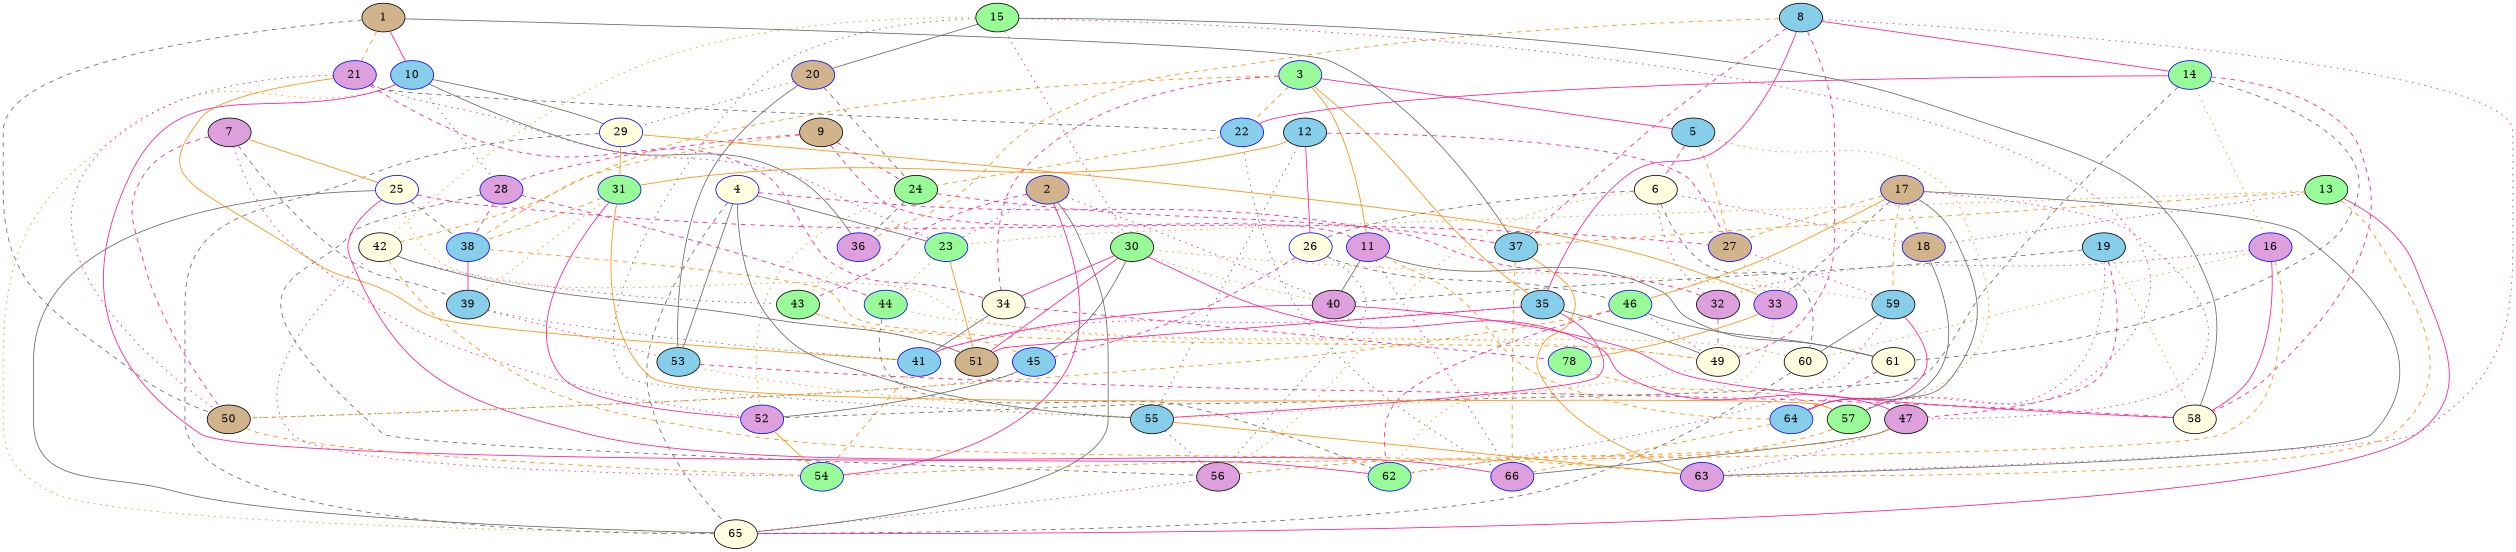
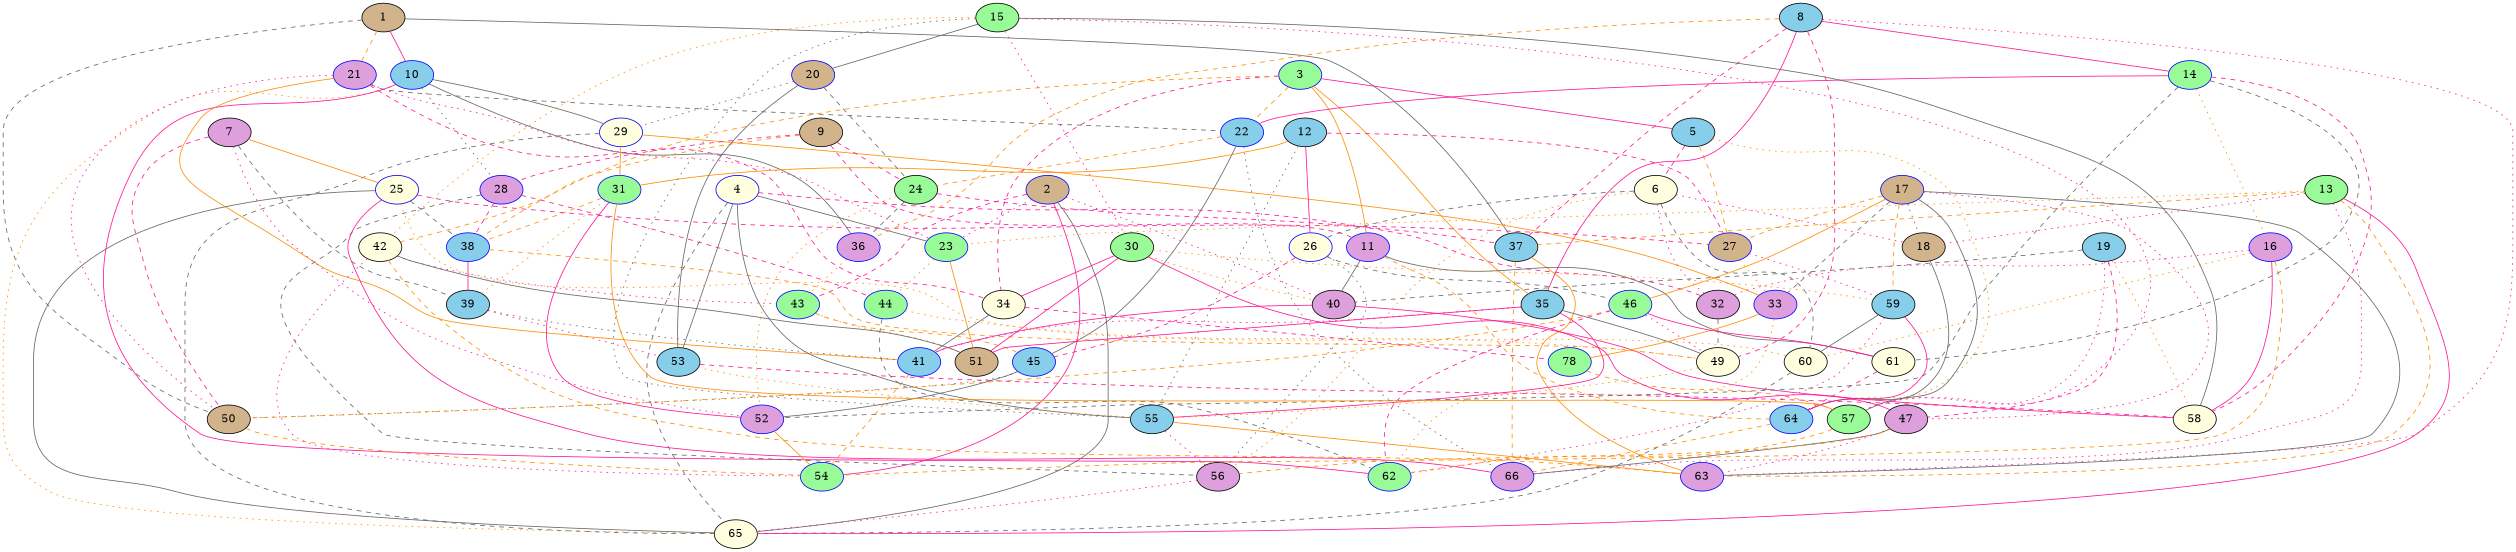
(1924, 247) -> (1924, 247)
(798, 305) -> (798, 305)
(1098, 307) -> (1157, 272)
(1760, 337) -> (1760, 337)
(1440, 362) -> (2047, 458)
